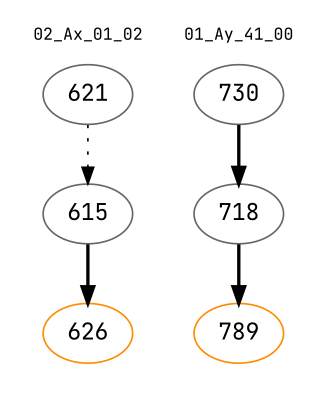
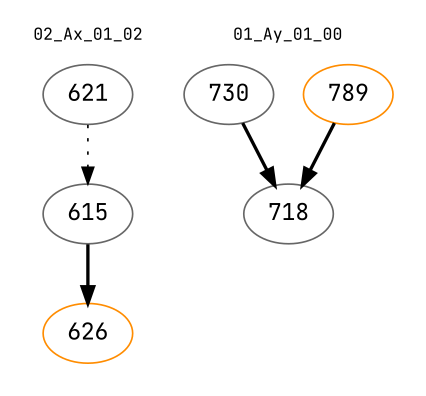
(240, 36) -> (289, 36)
(239, 265) -> (322, 147)
